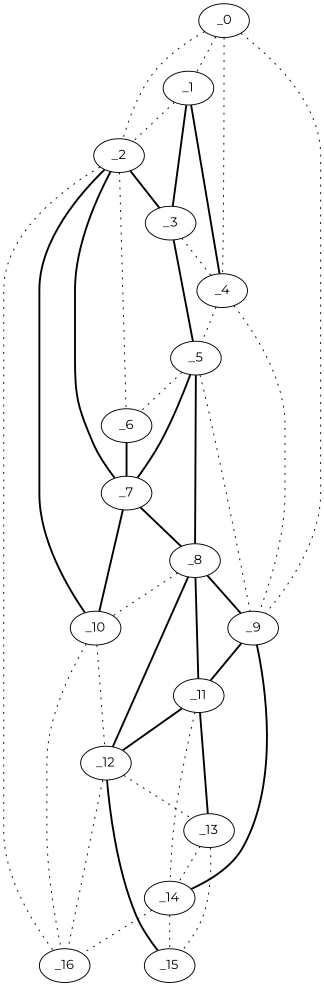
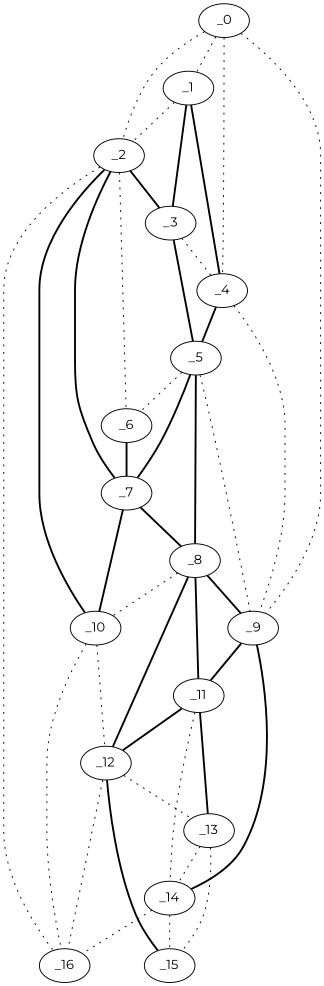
(209, 324) -> (209, 324)
